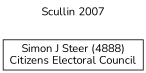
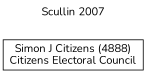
(73, 55) -> (73, 55)
